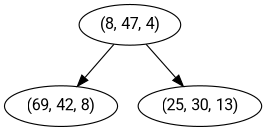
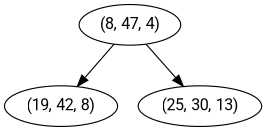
(61, 106) -> (61, 106)
